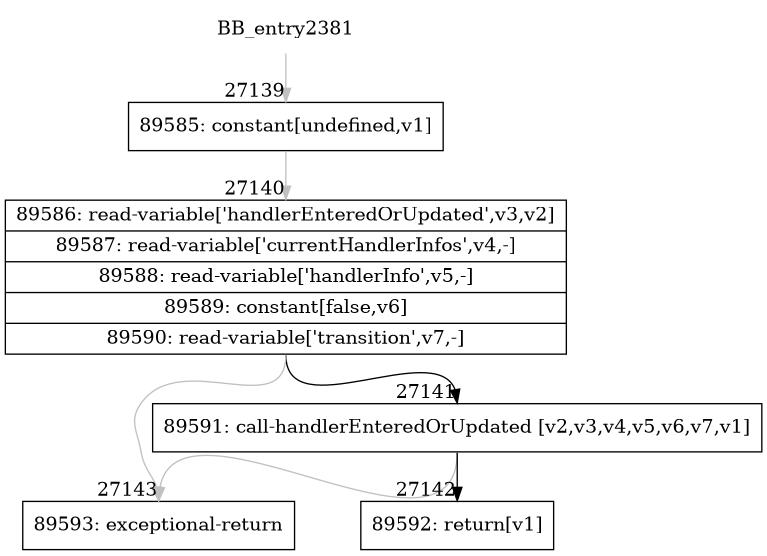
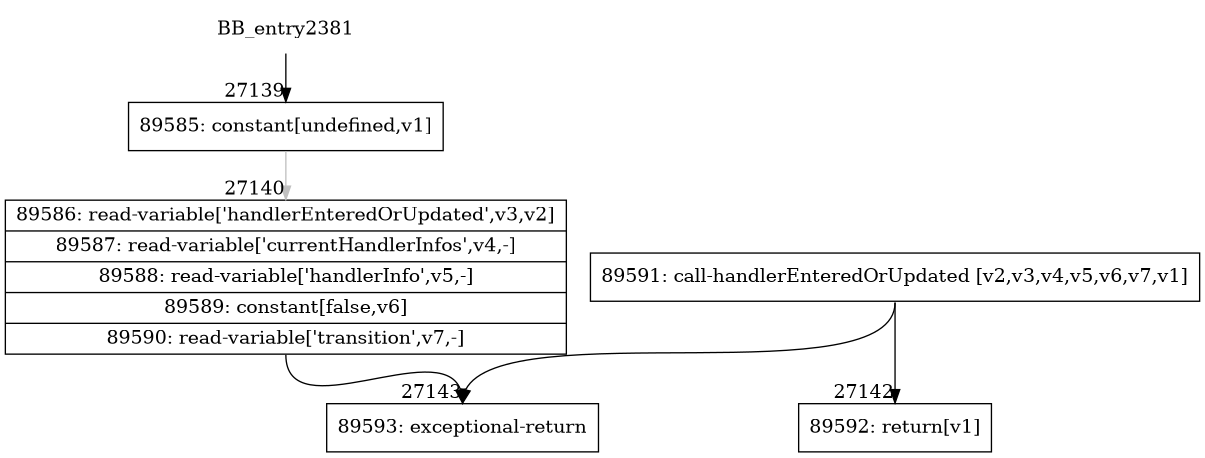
(286, 71) -> (286, 71)
(365, 380) -> none
(175, 383) -> (367, 380)
(314, 479) -> (685, 353)
